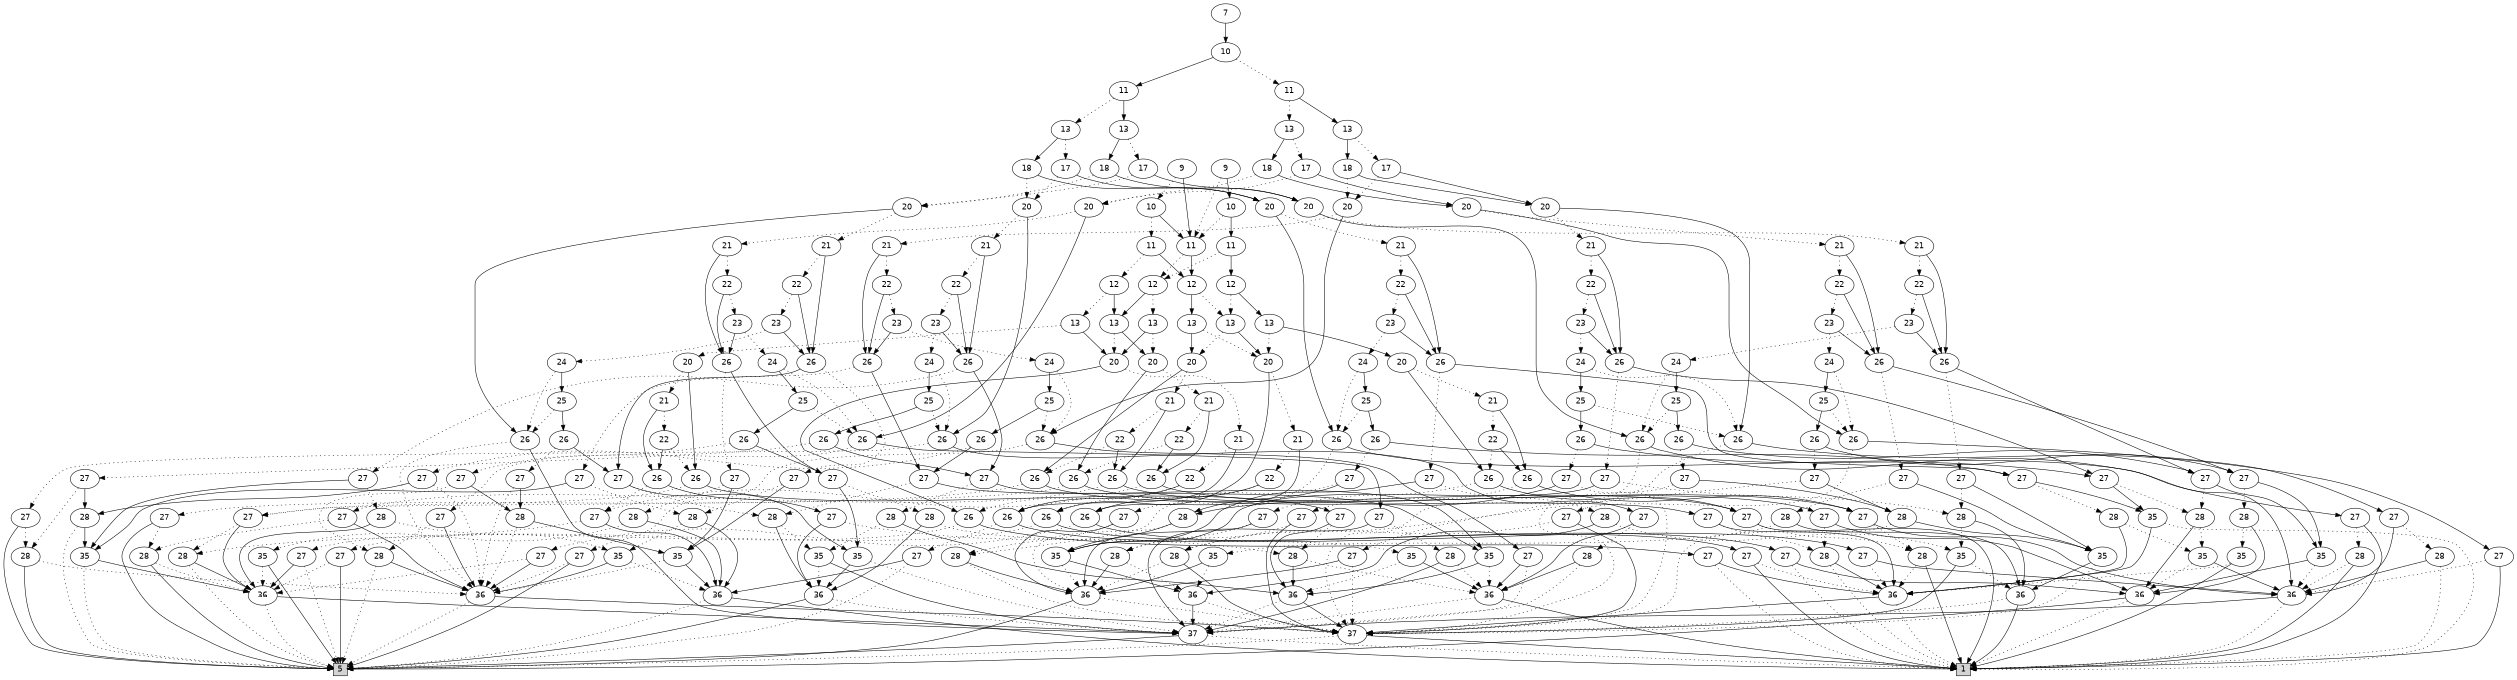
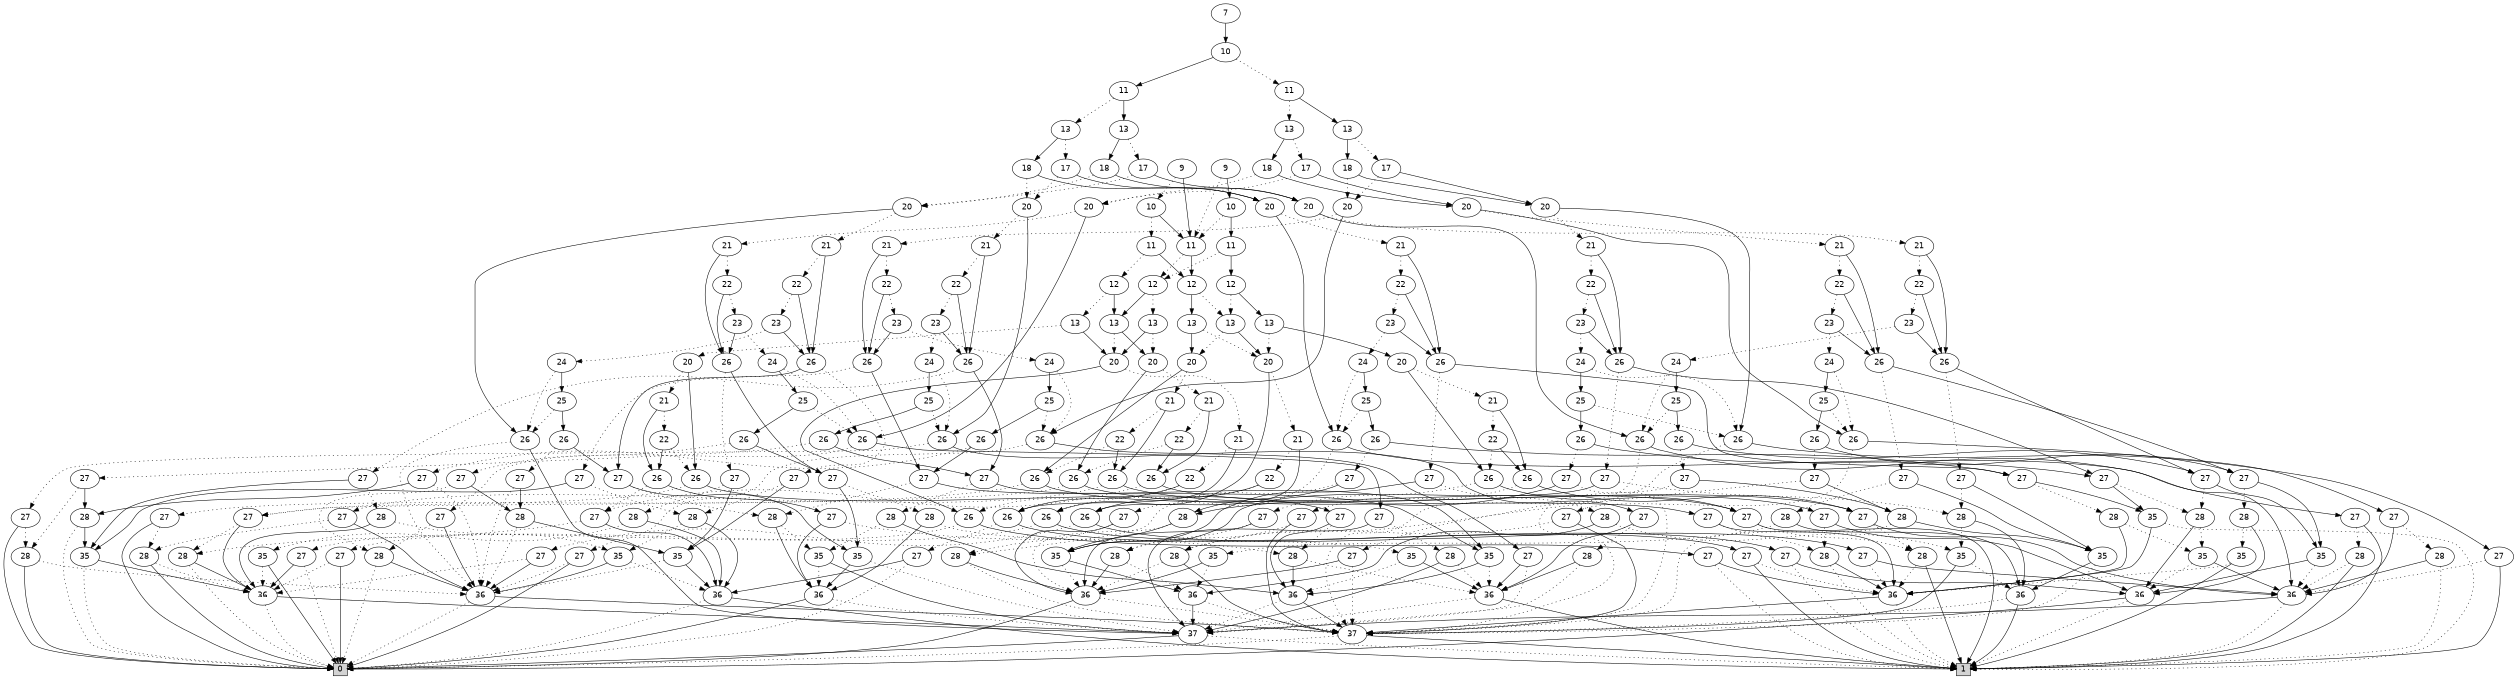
(340, 670) -> (340, 670)
